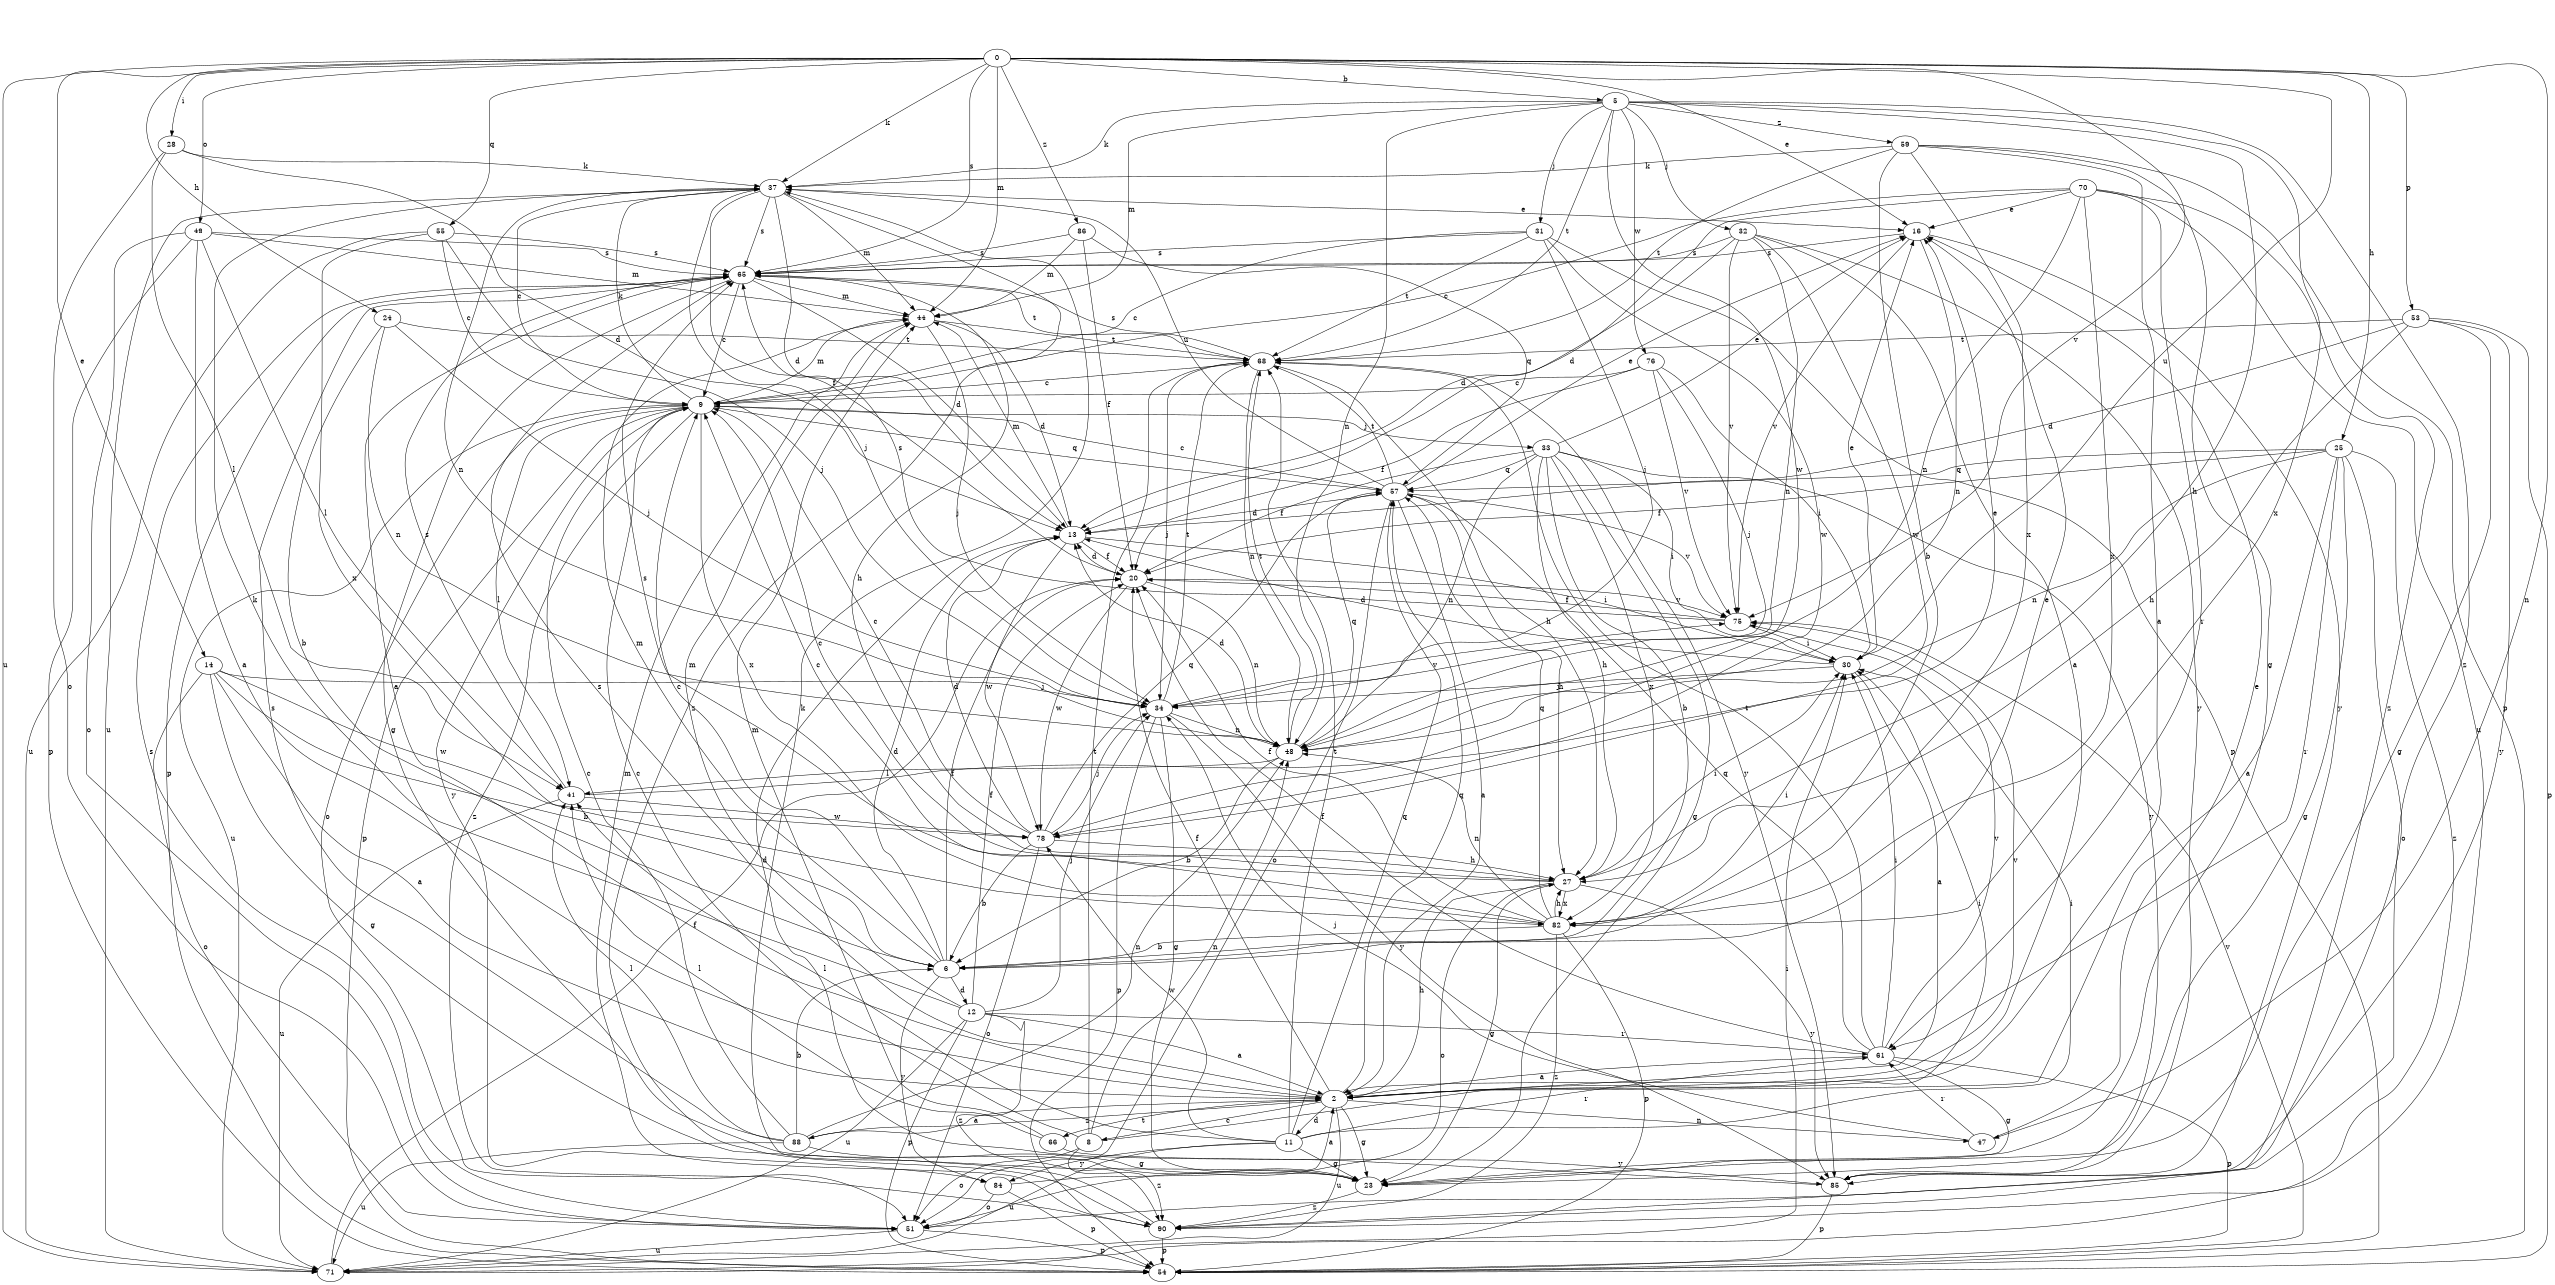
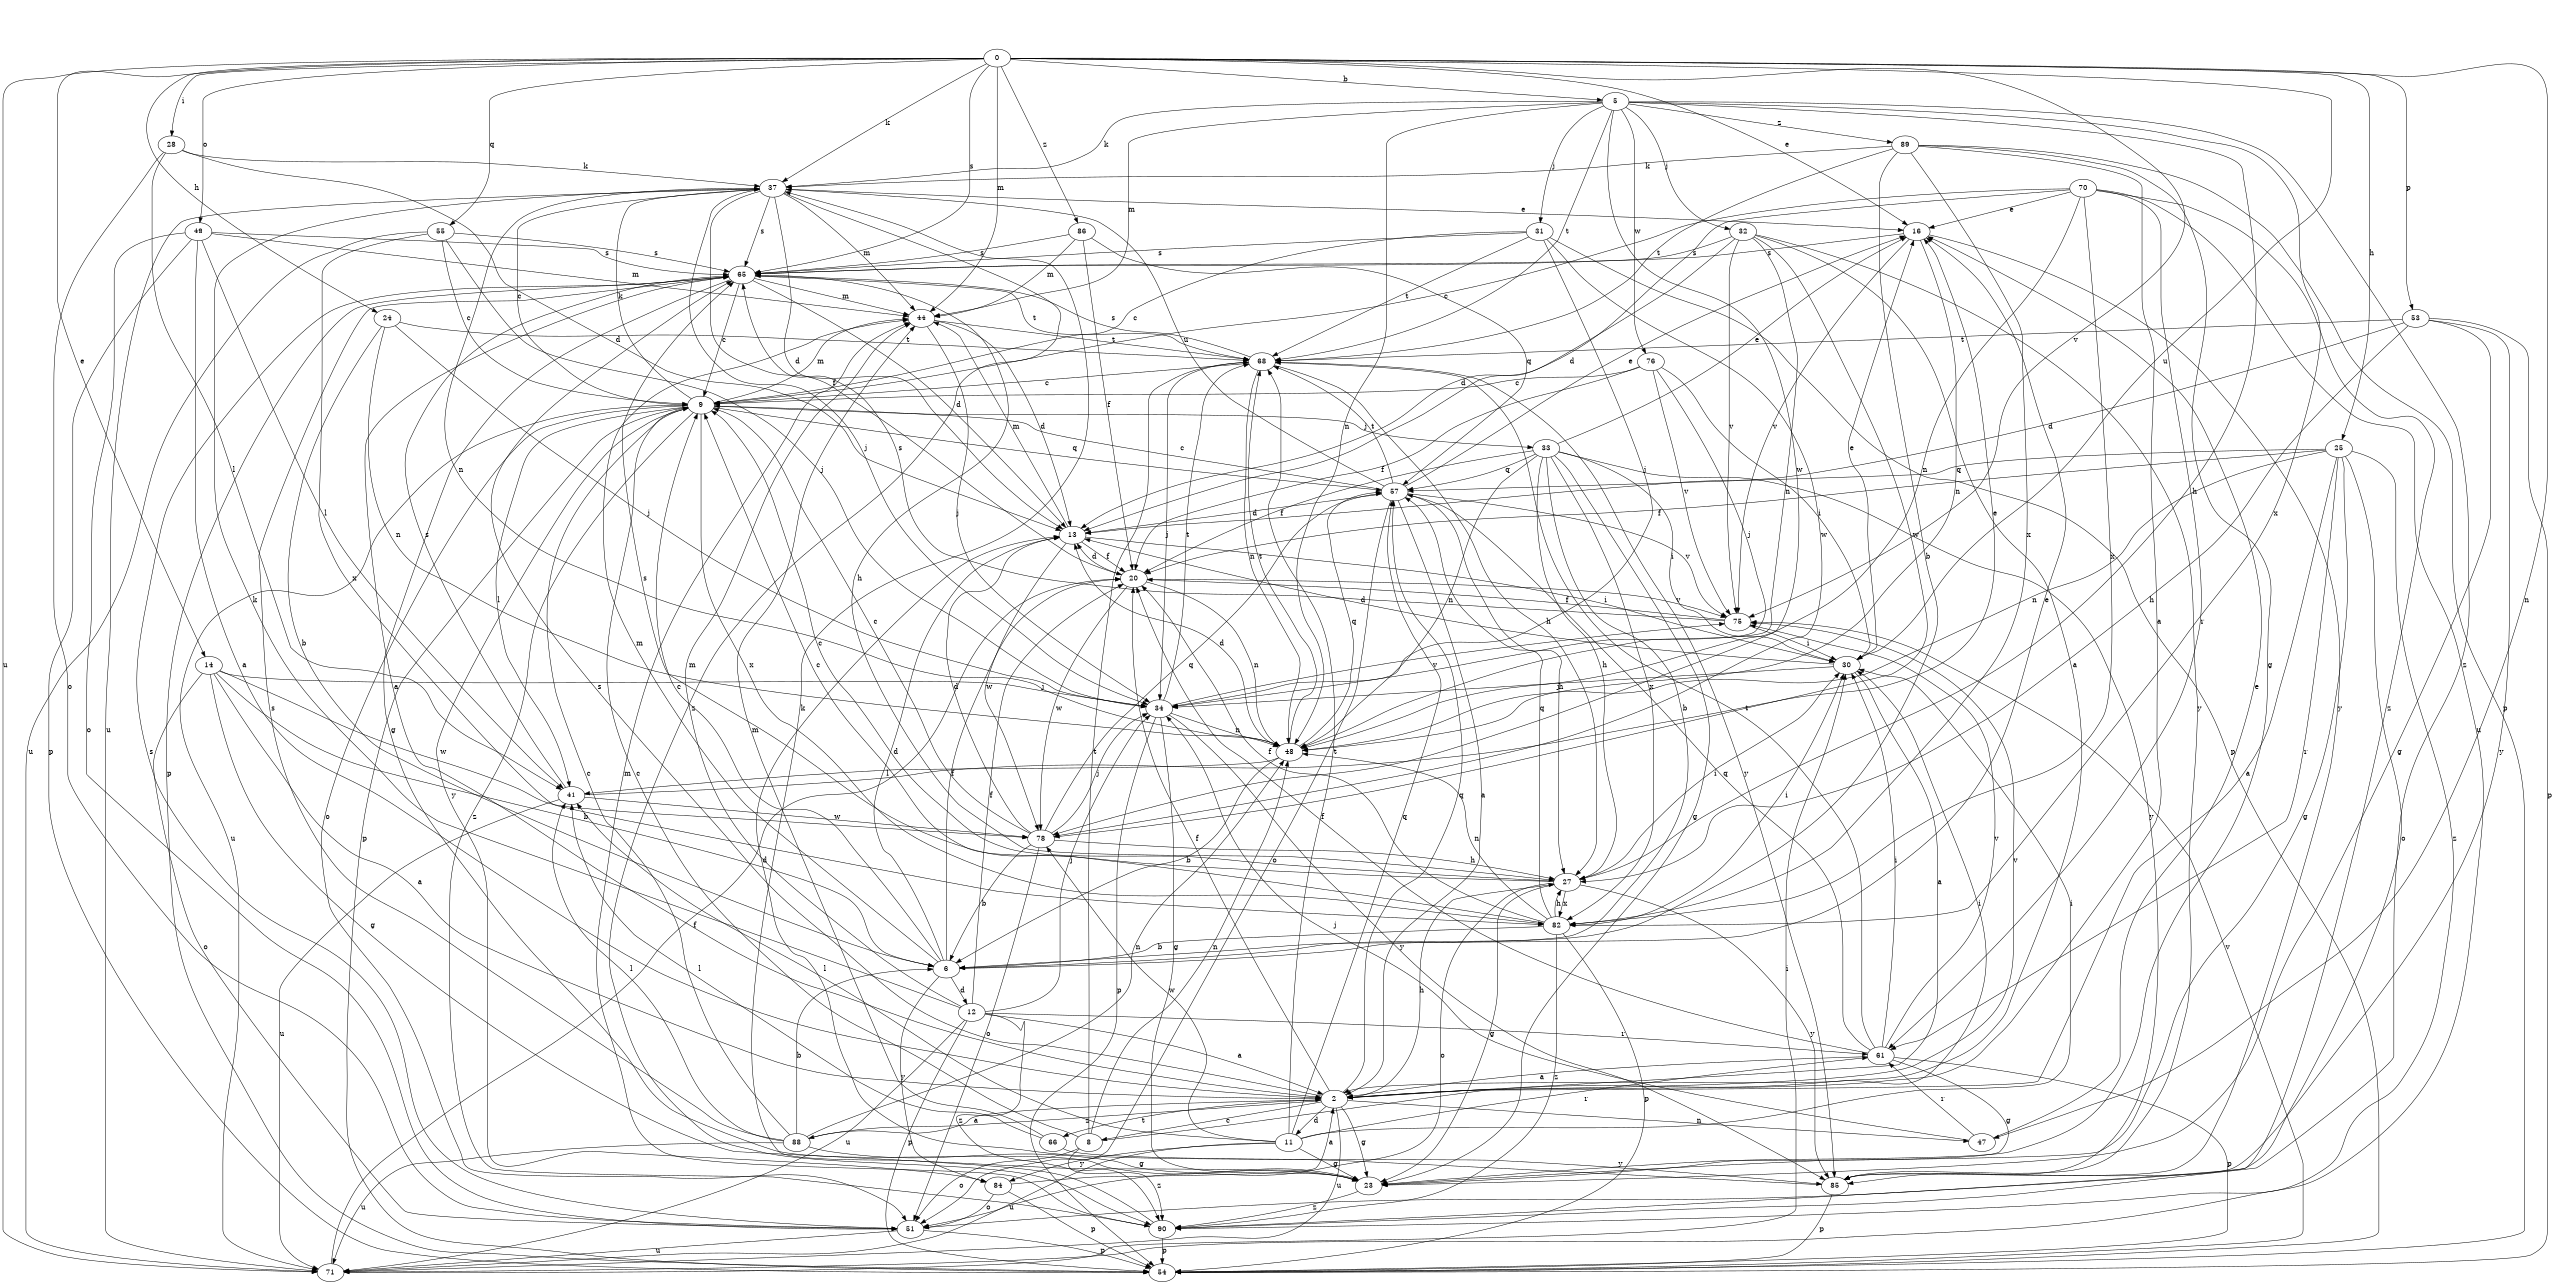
(1905, 145) -> (1905, 145)
